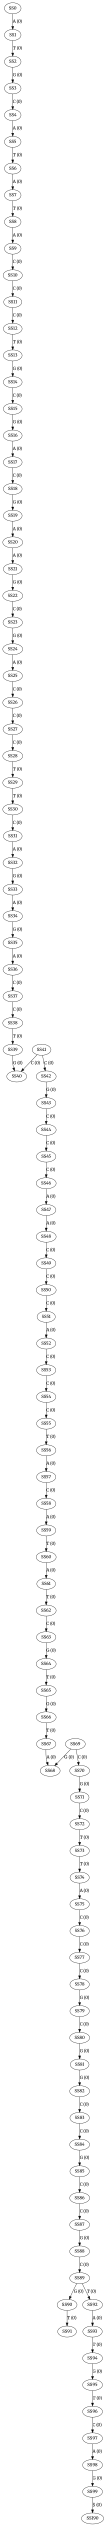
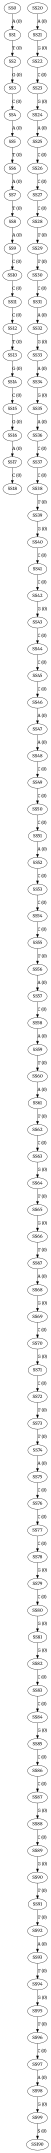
(13, 516) -> none
(30, 1062) -> (38, 554)
(64, 1756) -> (38, 1302)
(85, 2290) -> (38, 1916)
